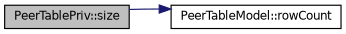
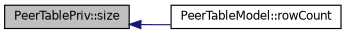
(144, 9) -> (156, 25)
